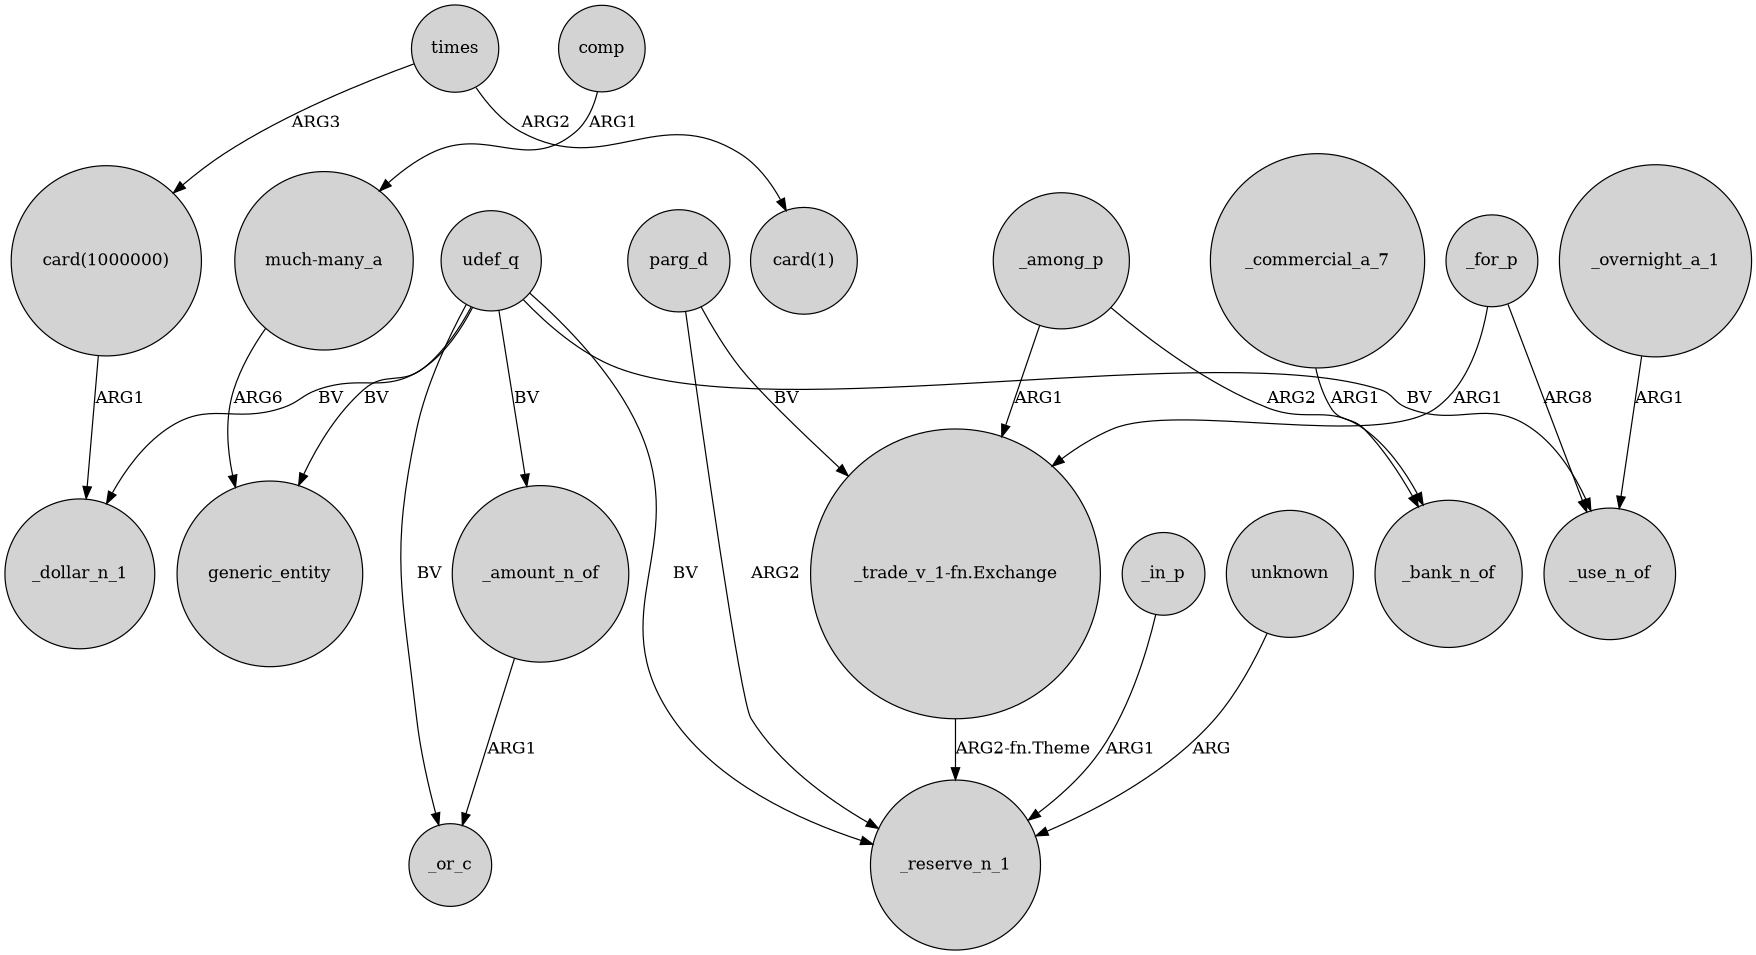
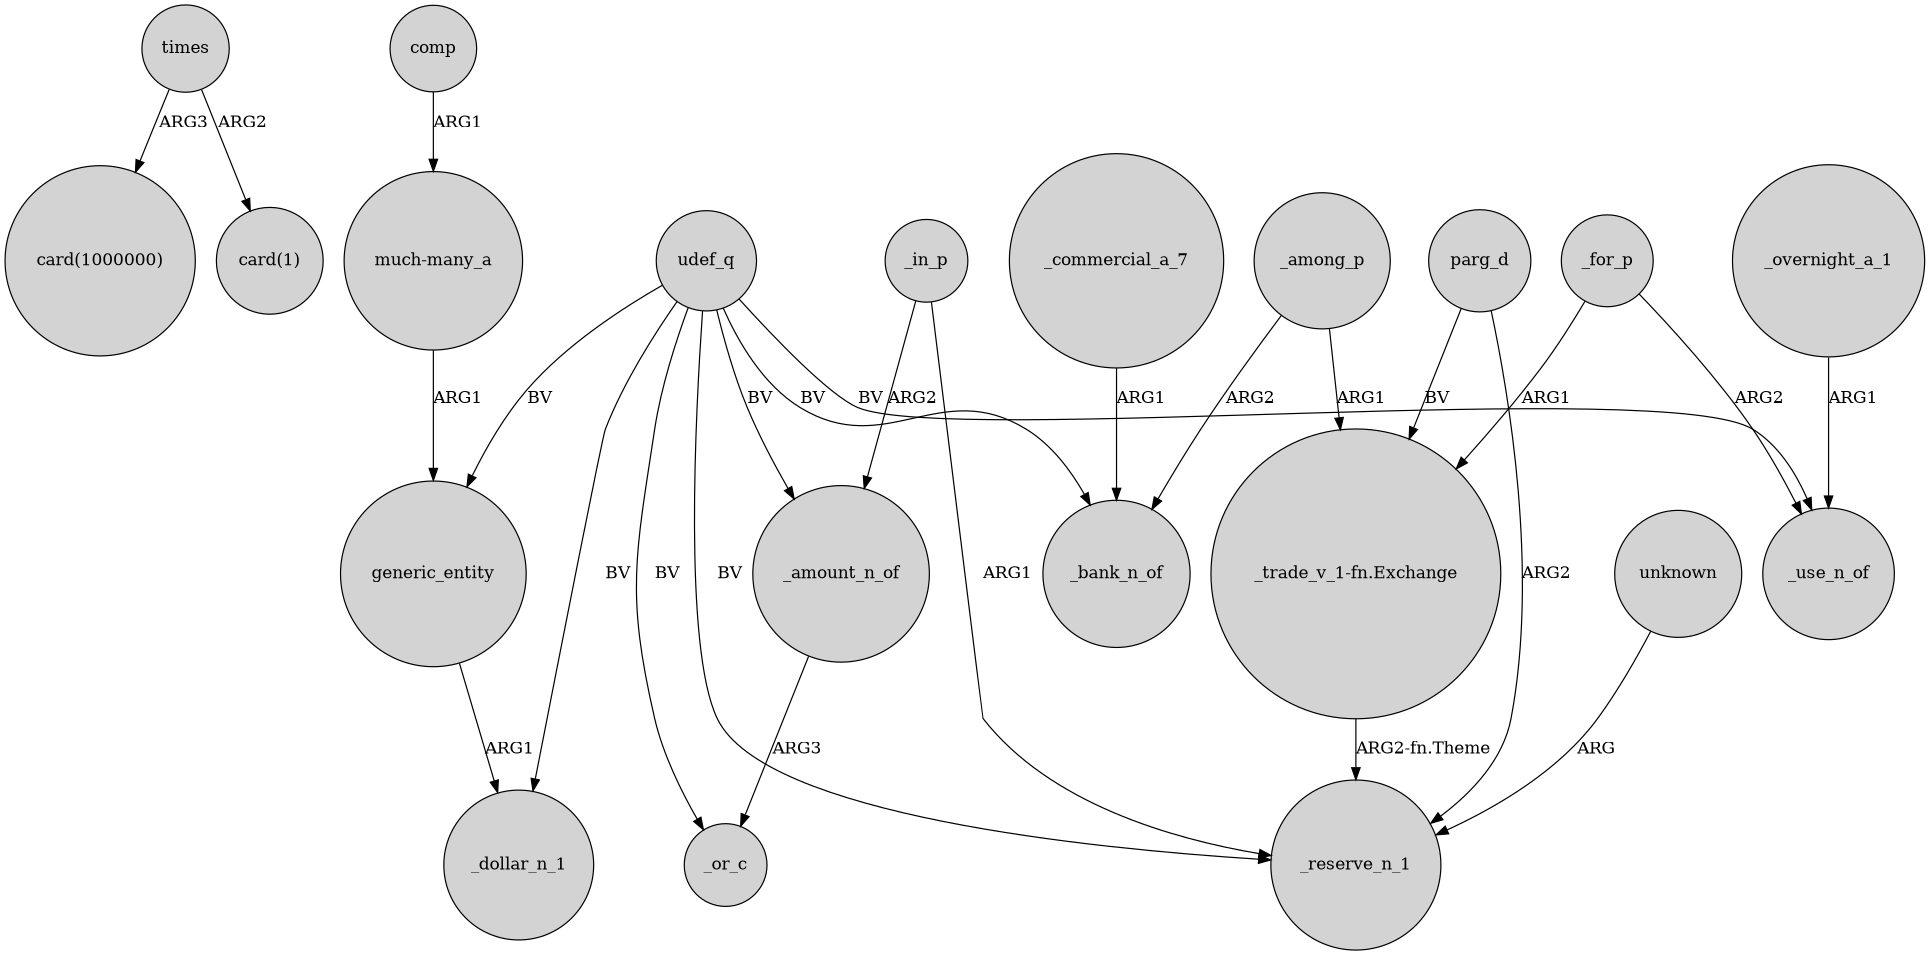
none -> (892, 389)
(258, 399) -> (458, 399)
(1568, 399) -> (1759, 399)
(93, 421) -> (477, 722)
none -> (894, 422)
(512, 749) -> (797, 749)
